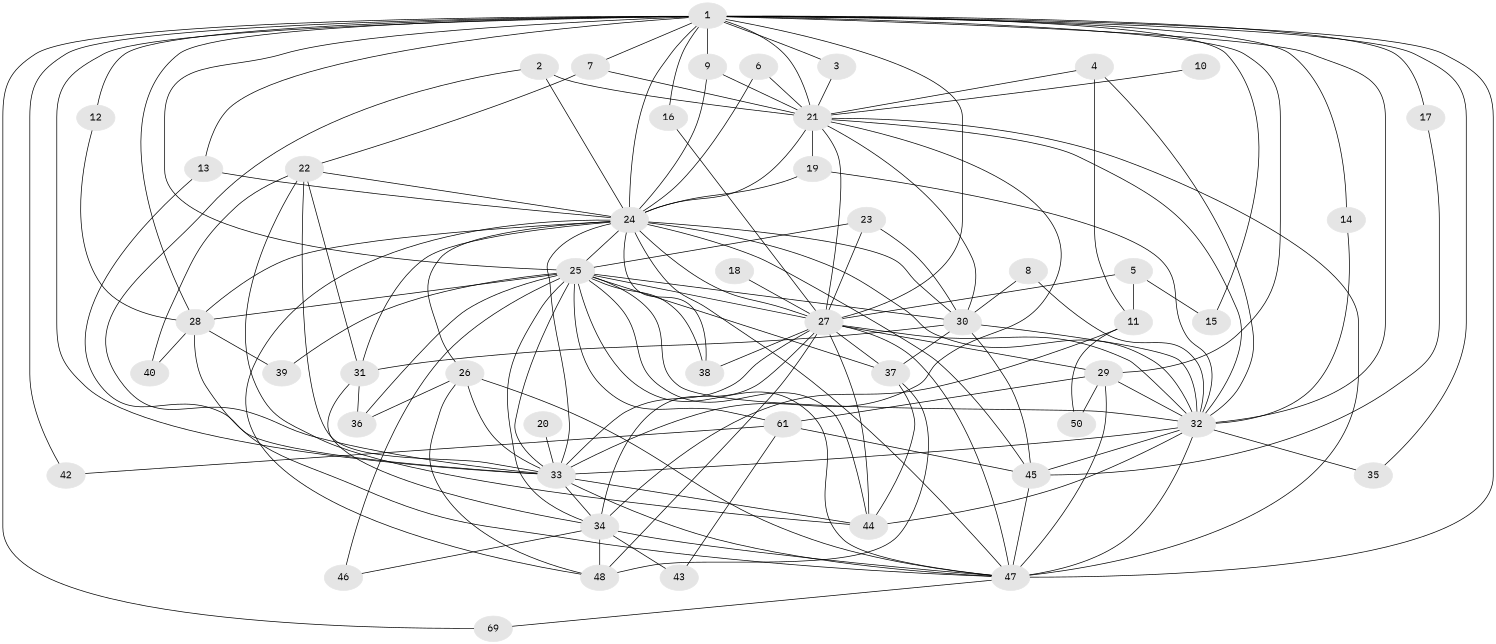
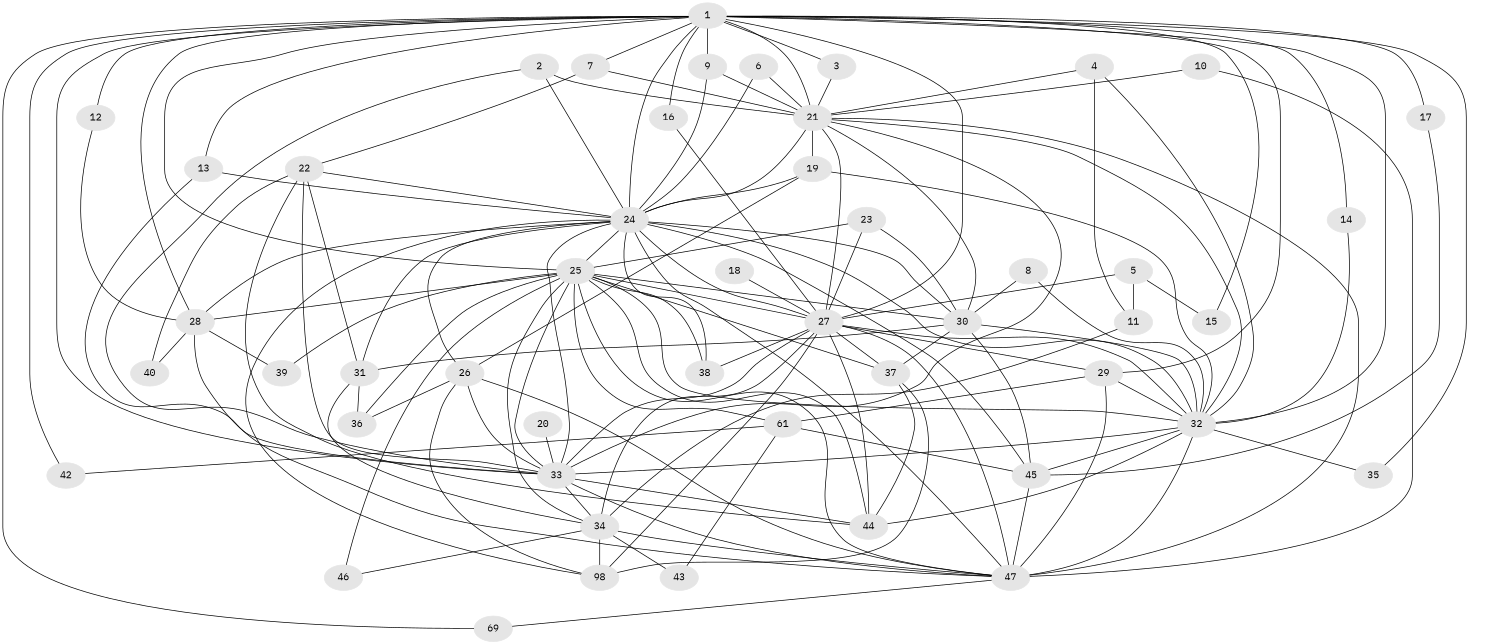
(1493, 141) -> (1412, 423)
none -> (639, 271)
(1077, 424) -> none
(600, 578) -> (600, 578)
